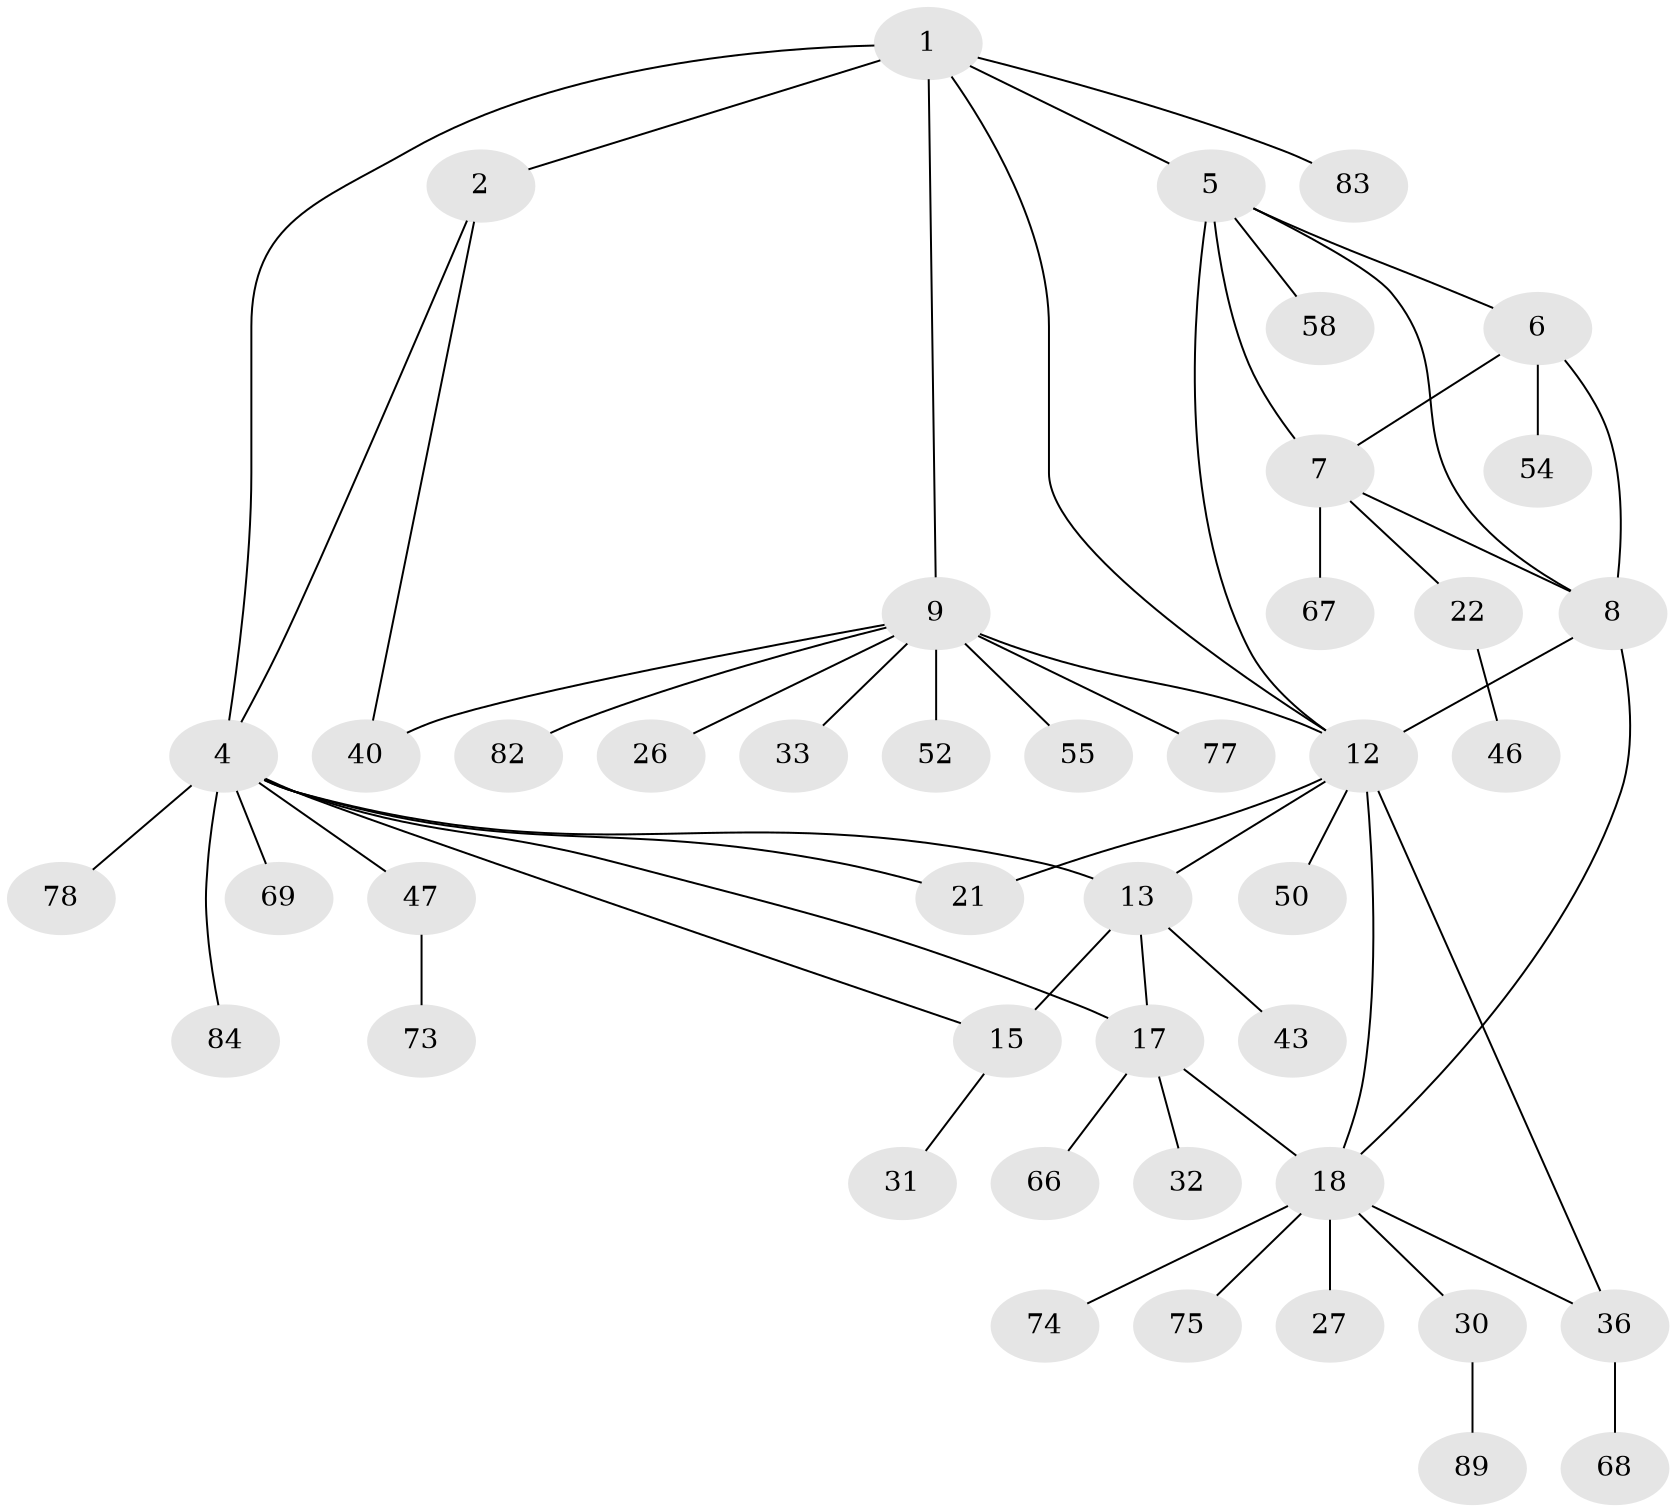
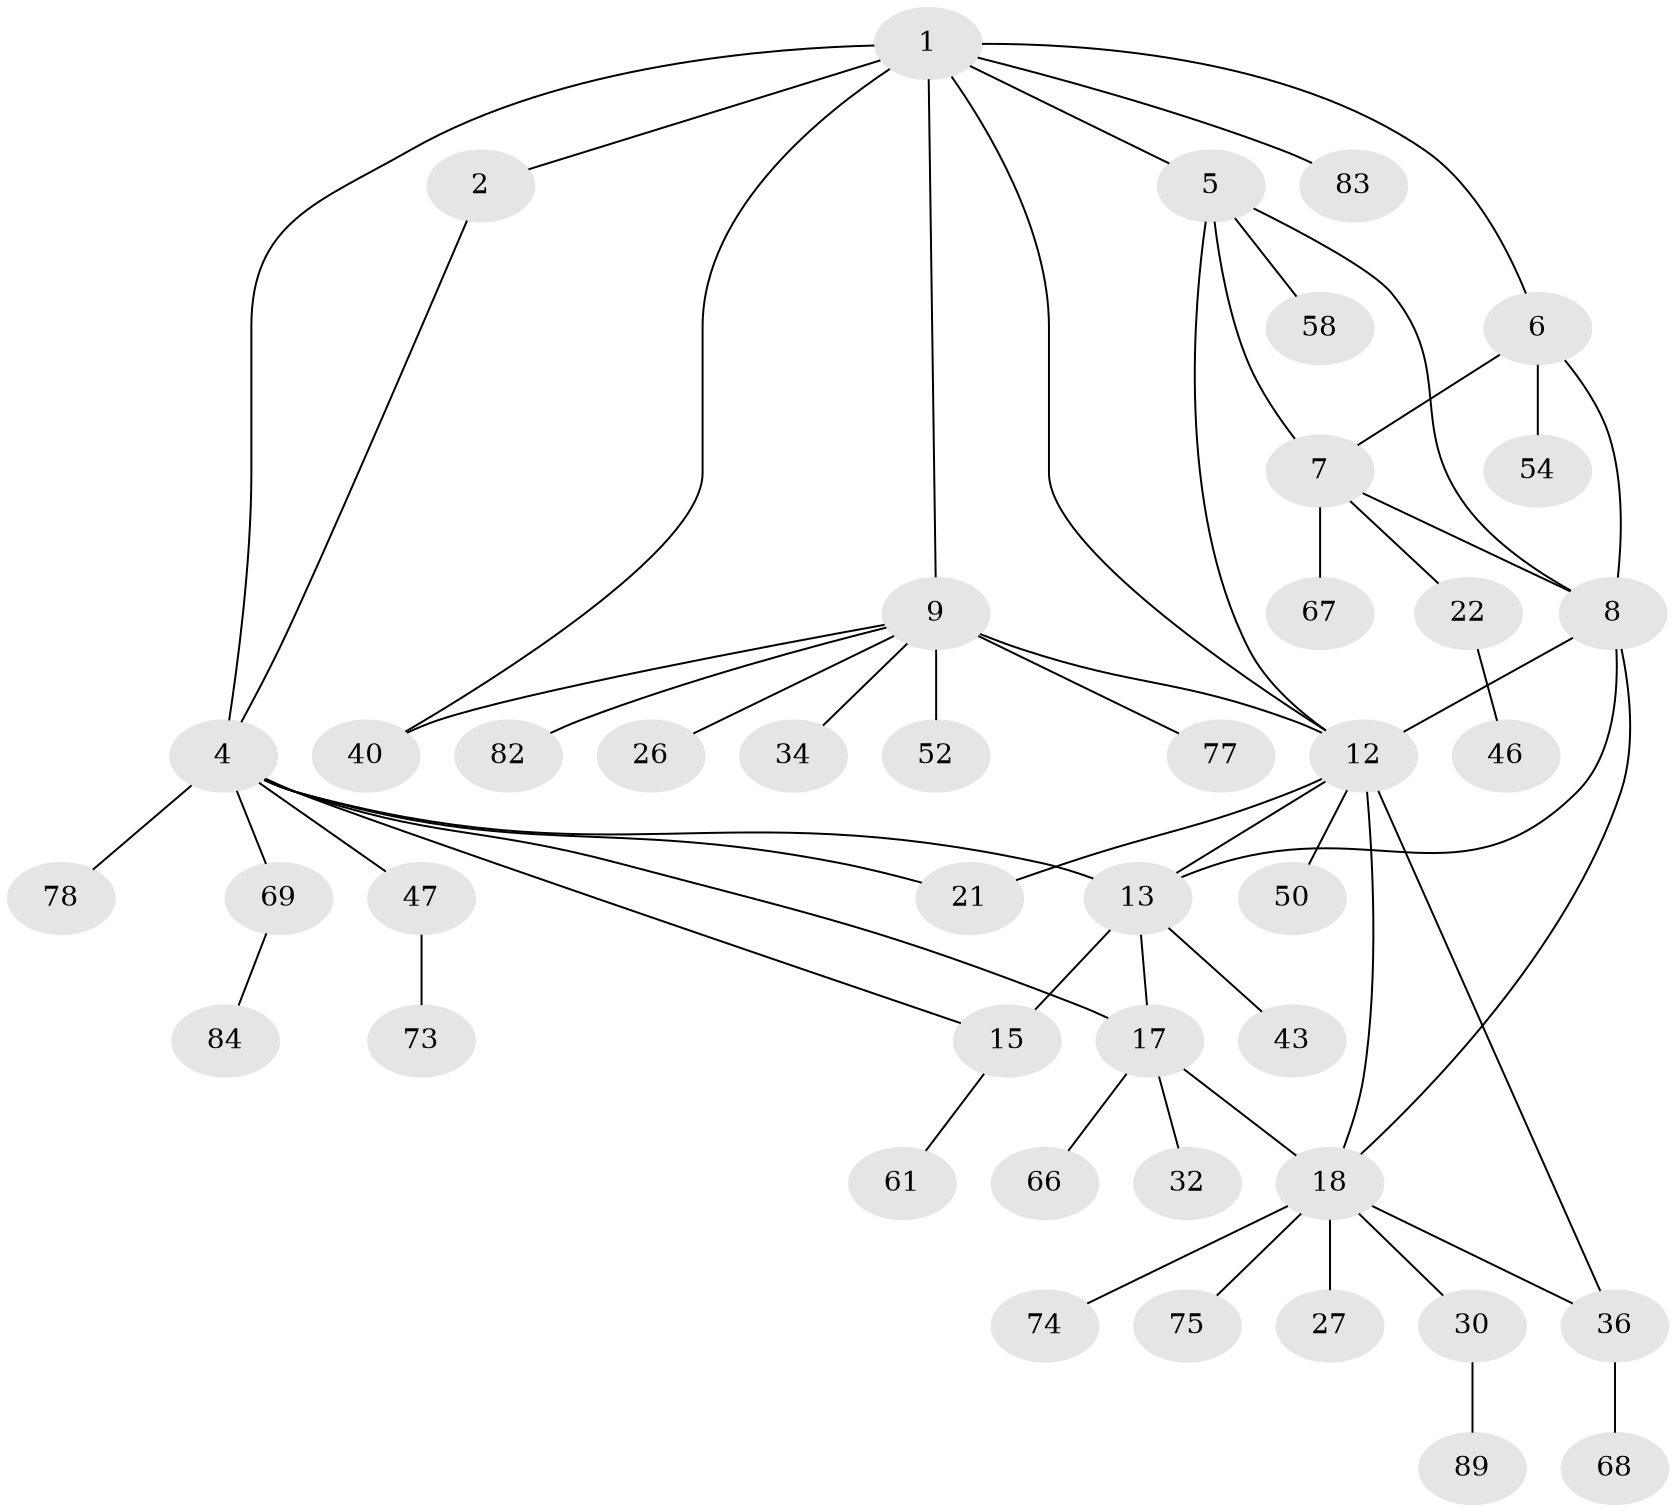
(1373, 259) -> (1297, 89)
(424, 471) -> (703, 436)
(794, 756) -> (794, 756)
(1079, 756) -> none
none -> (1462, 851)
(206, 899) -> (252, 969)
(902, 1184) -> (902, 1184)
